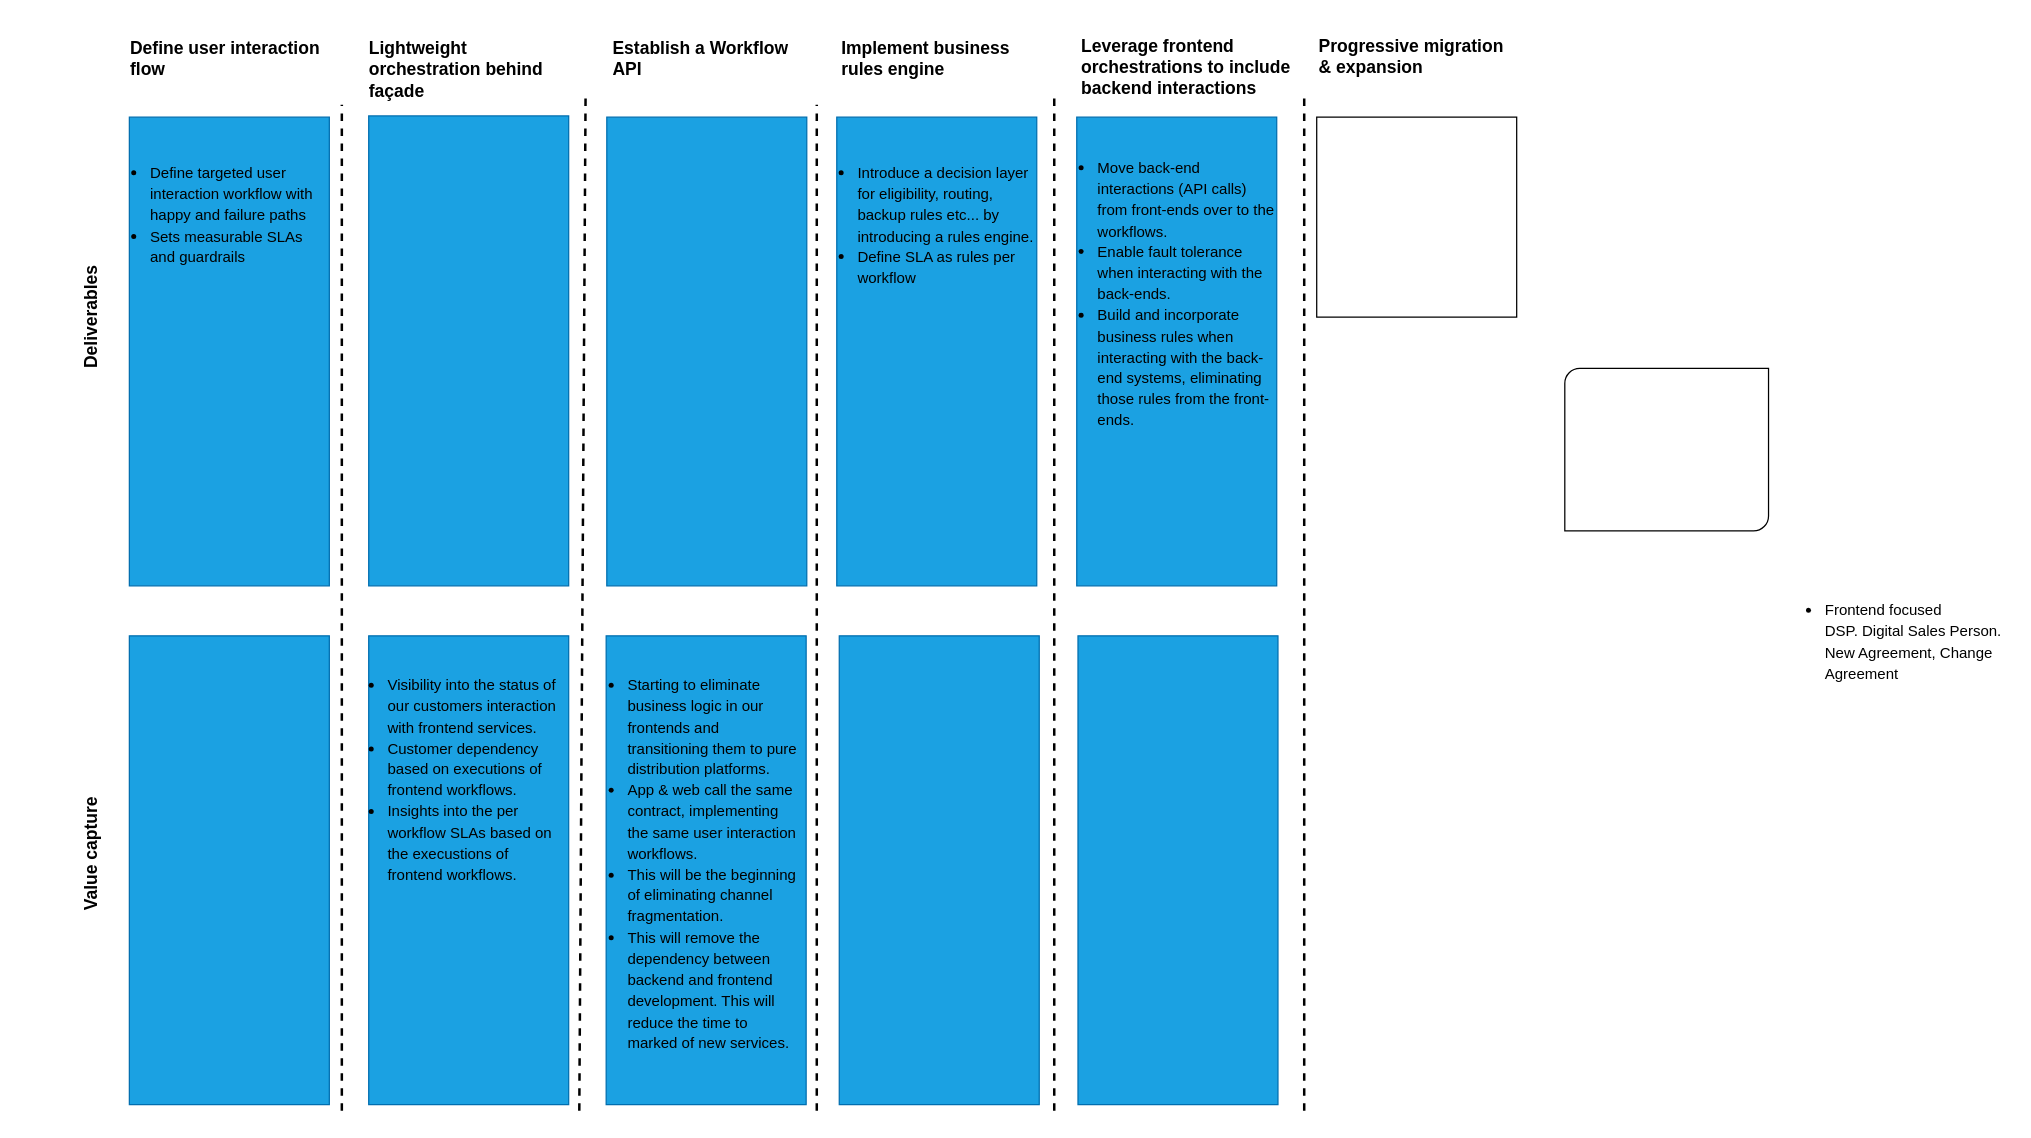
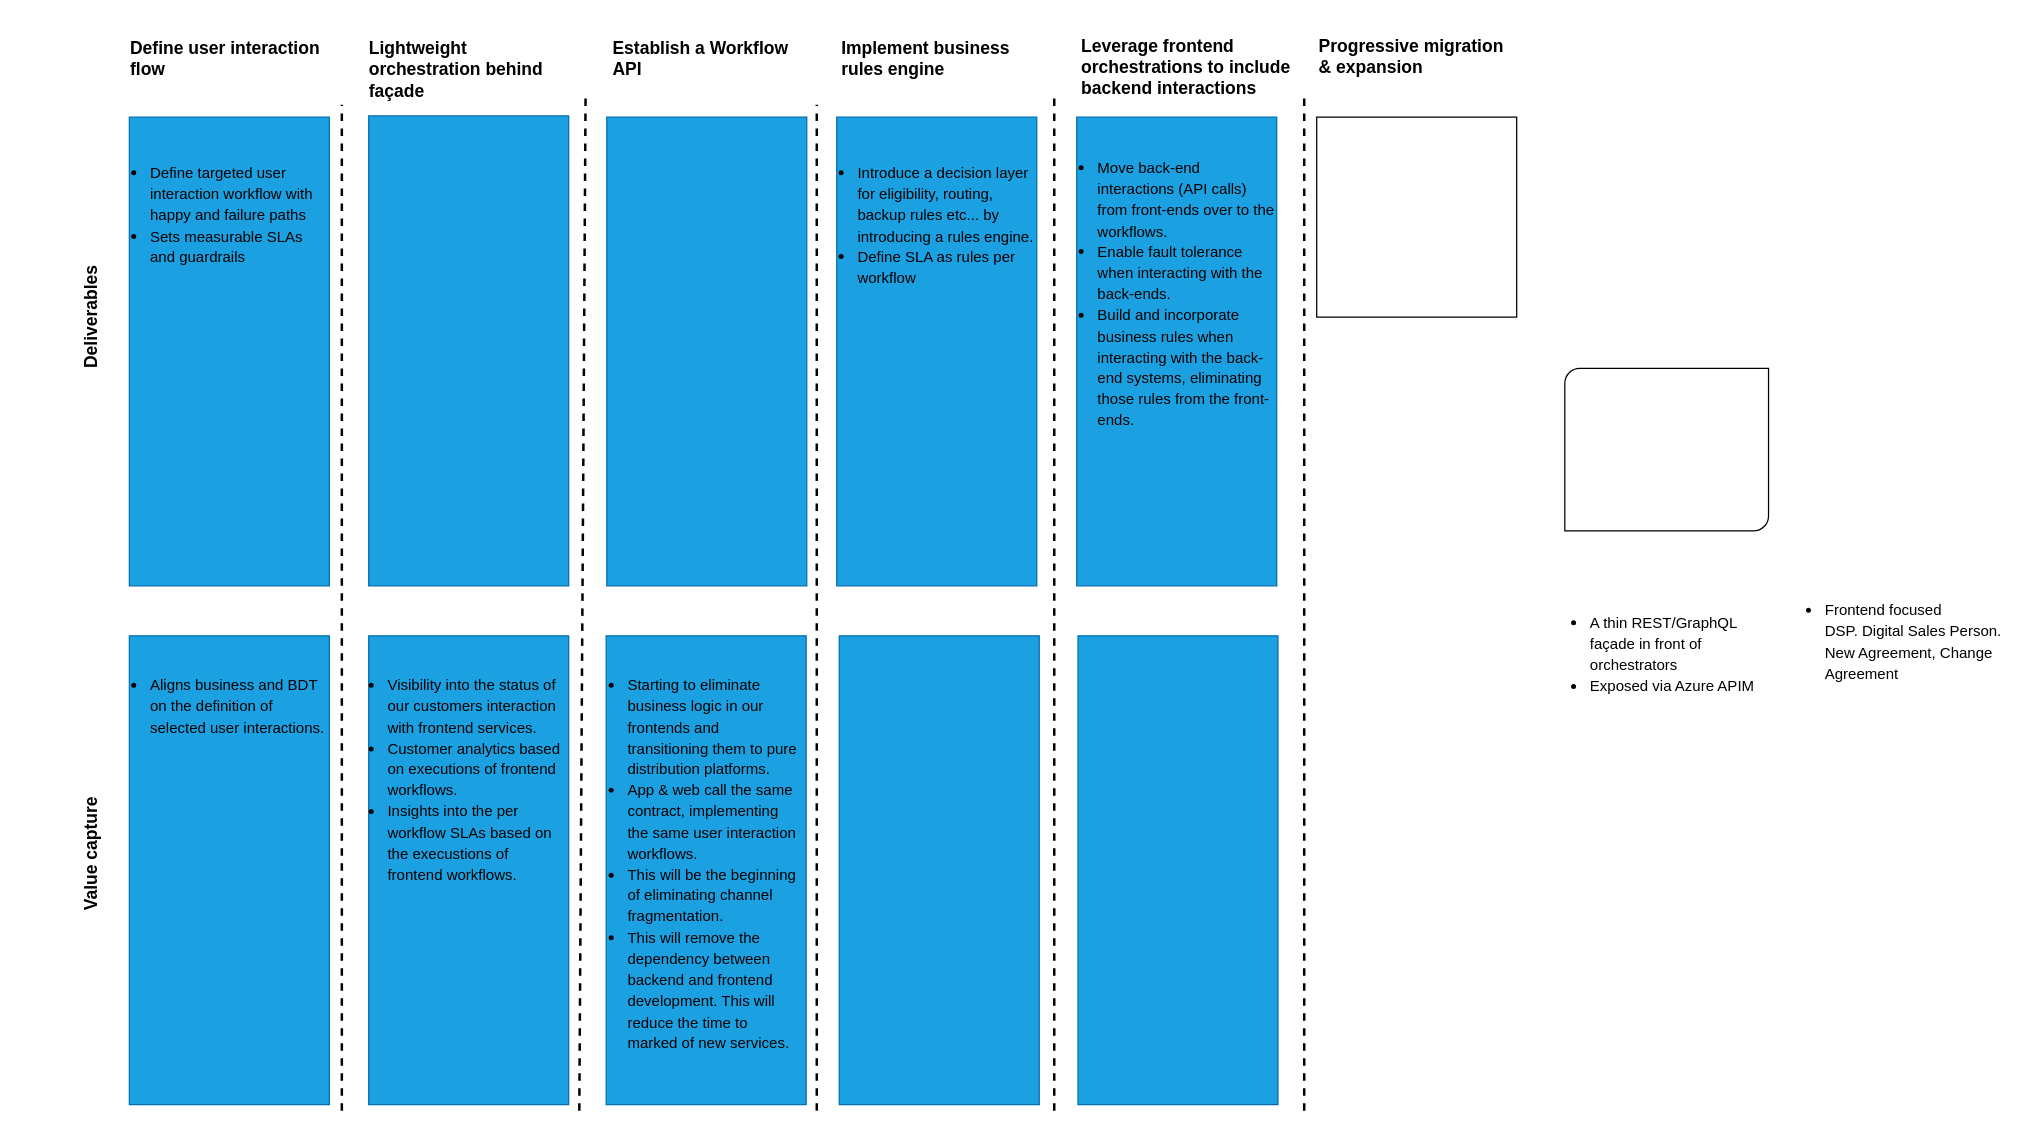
none -> (1669, 667)
none -> (229, 723)
(453, 738) -> (453, 738)
